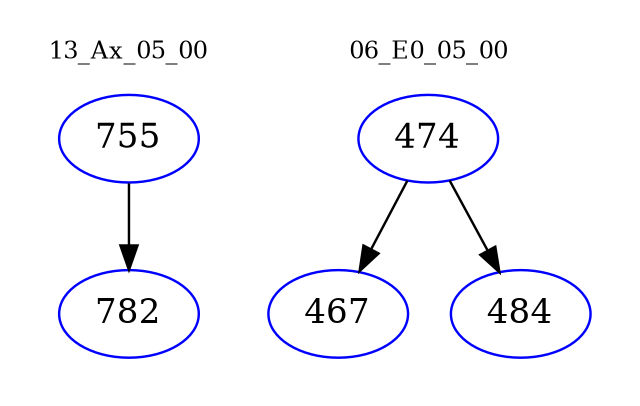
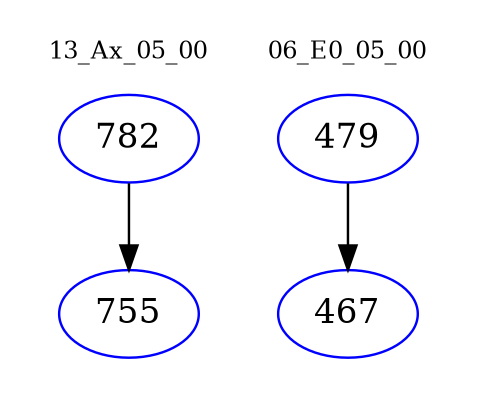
(428, 139) -> (348, 139)
(129, 214) -> (129, 214)
(521, 314) -> none
